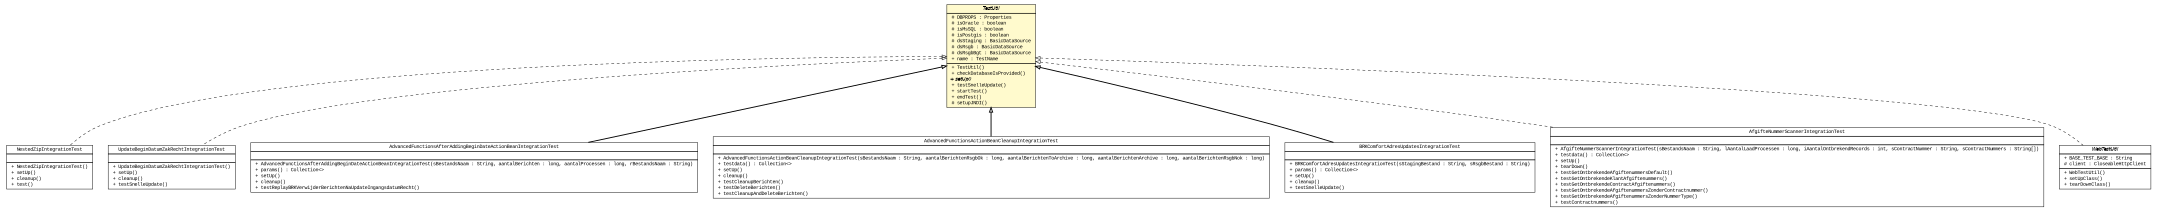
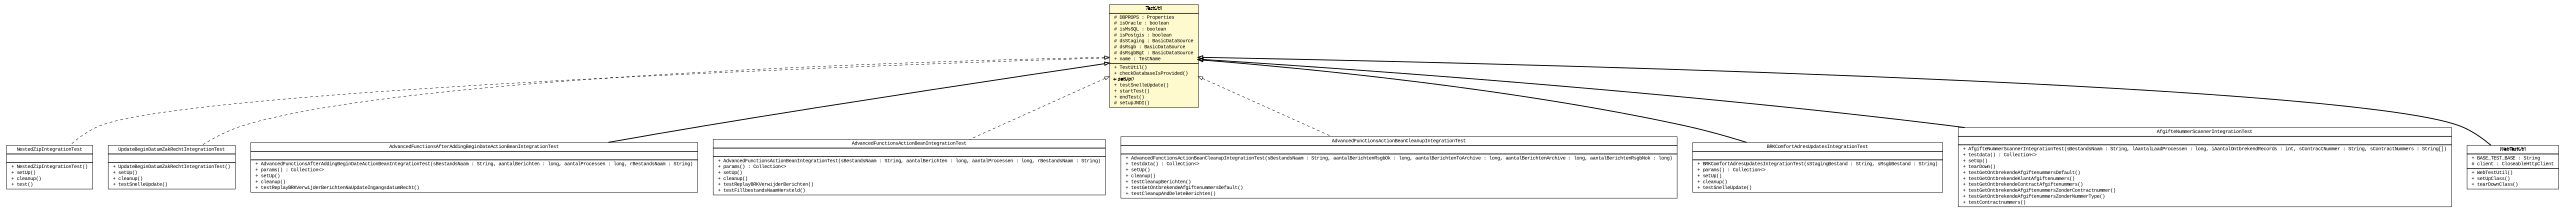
(1566, 80) -> (1851, 76)
(1298, 93) -> (1584, 88)
(991, 124) -> (1267, 107)
none -> (909, 167)
(749, 188) -> (1184, 188)
